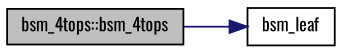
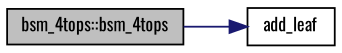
(291, 27) -> (291, 27)
